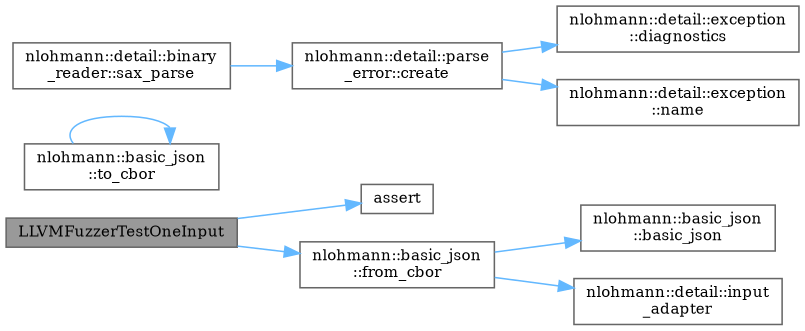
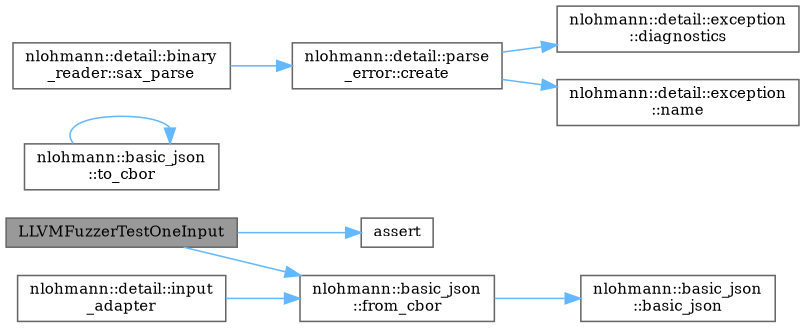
(527, 282) -> (255, 298)
